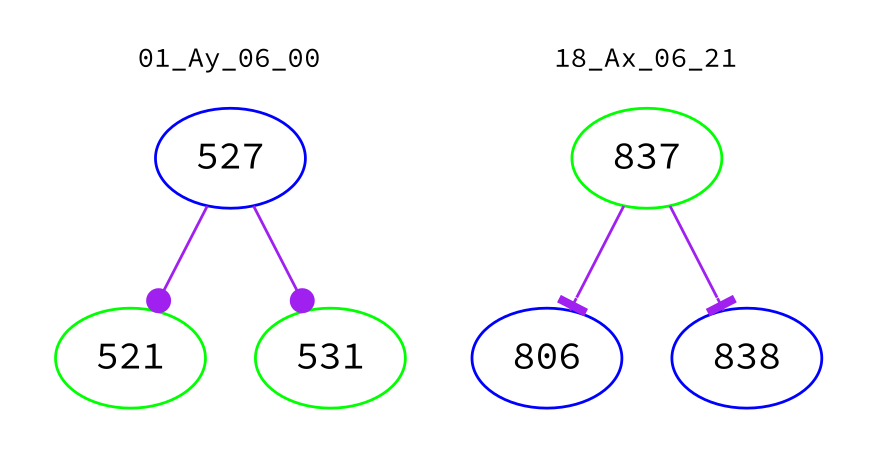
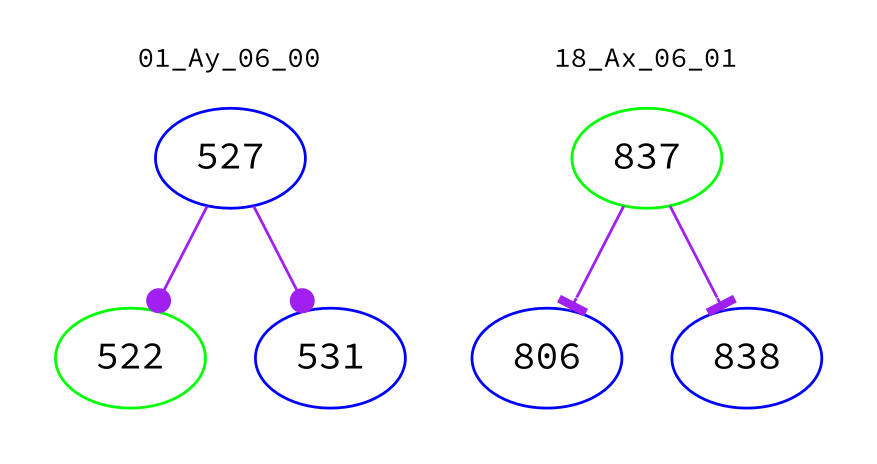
(647, 60) -> (647, 60)
(130, 358) -> (130, 358)
(330, 358) -> (330, 358)
